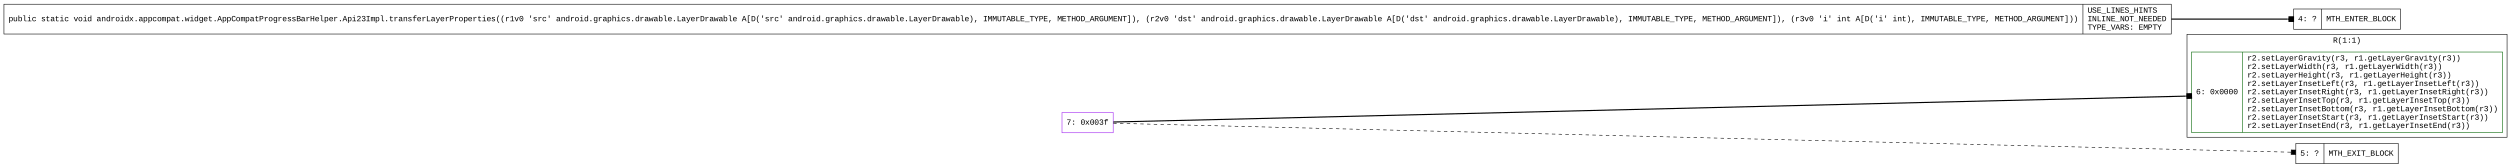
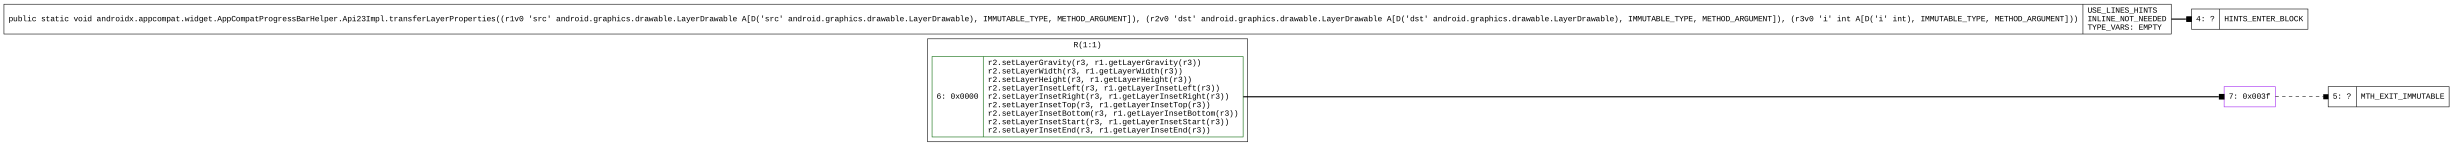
(2361, 19) -> (2264, 19)
(1650, 109) -> (1731, 97)
(2361, 153) -> (2403, 96)
